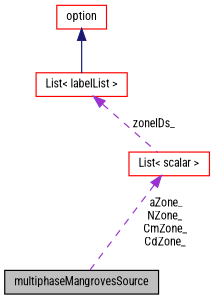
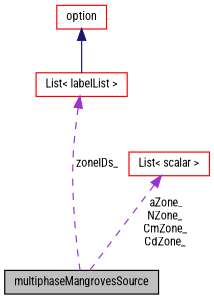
(130, 128) -> (73, 189)
